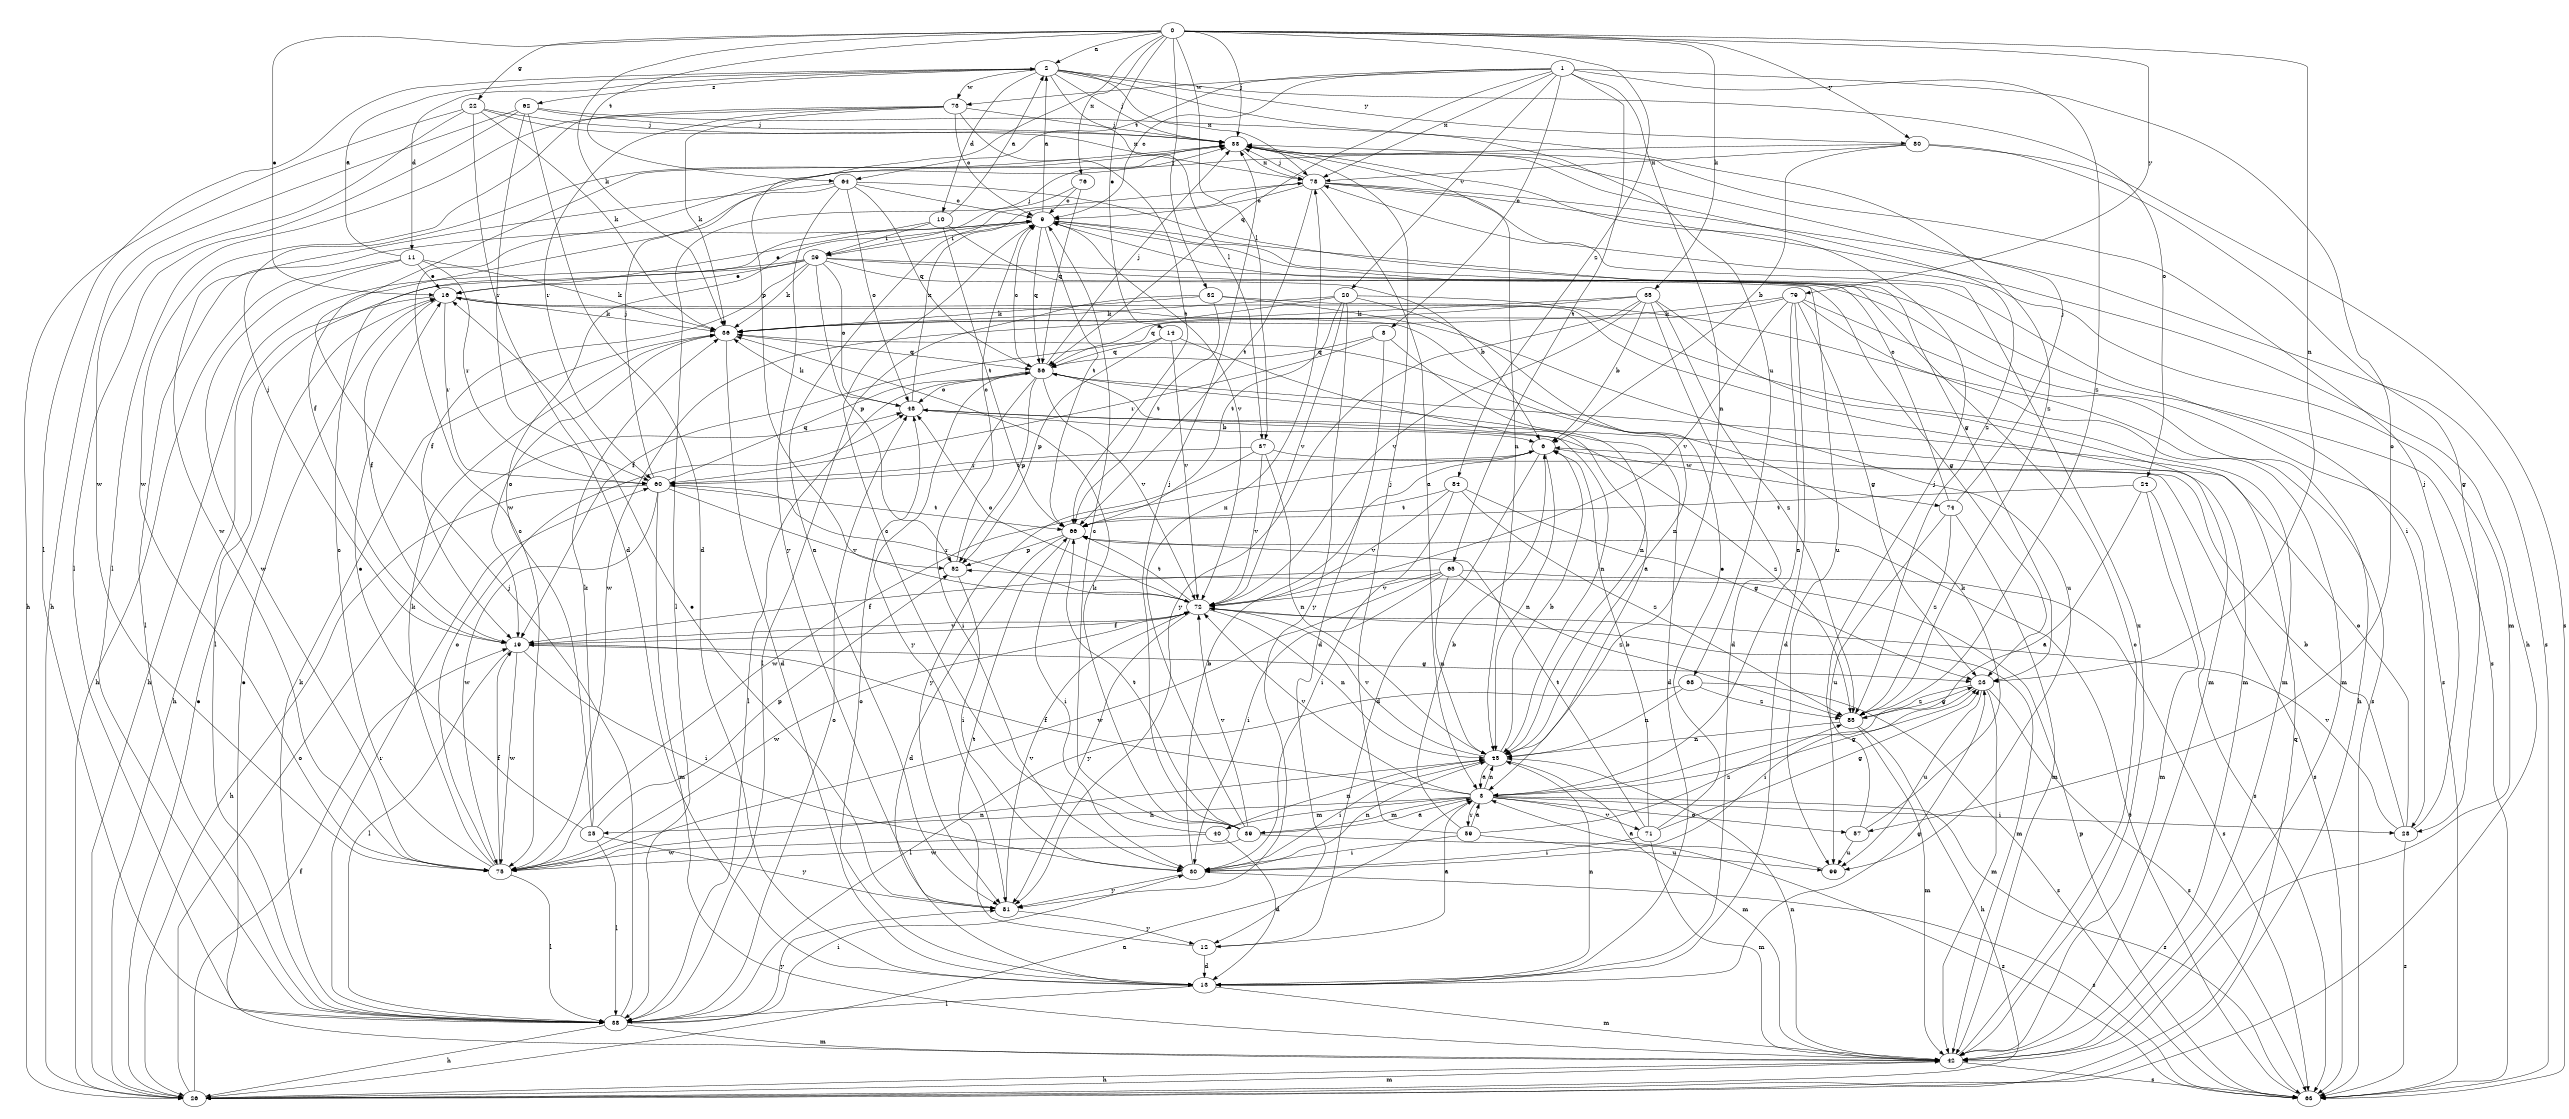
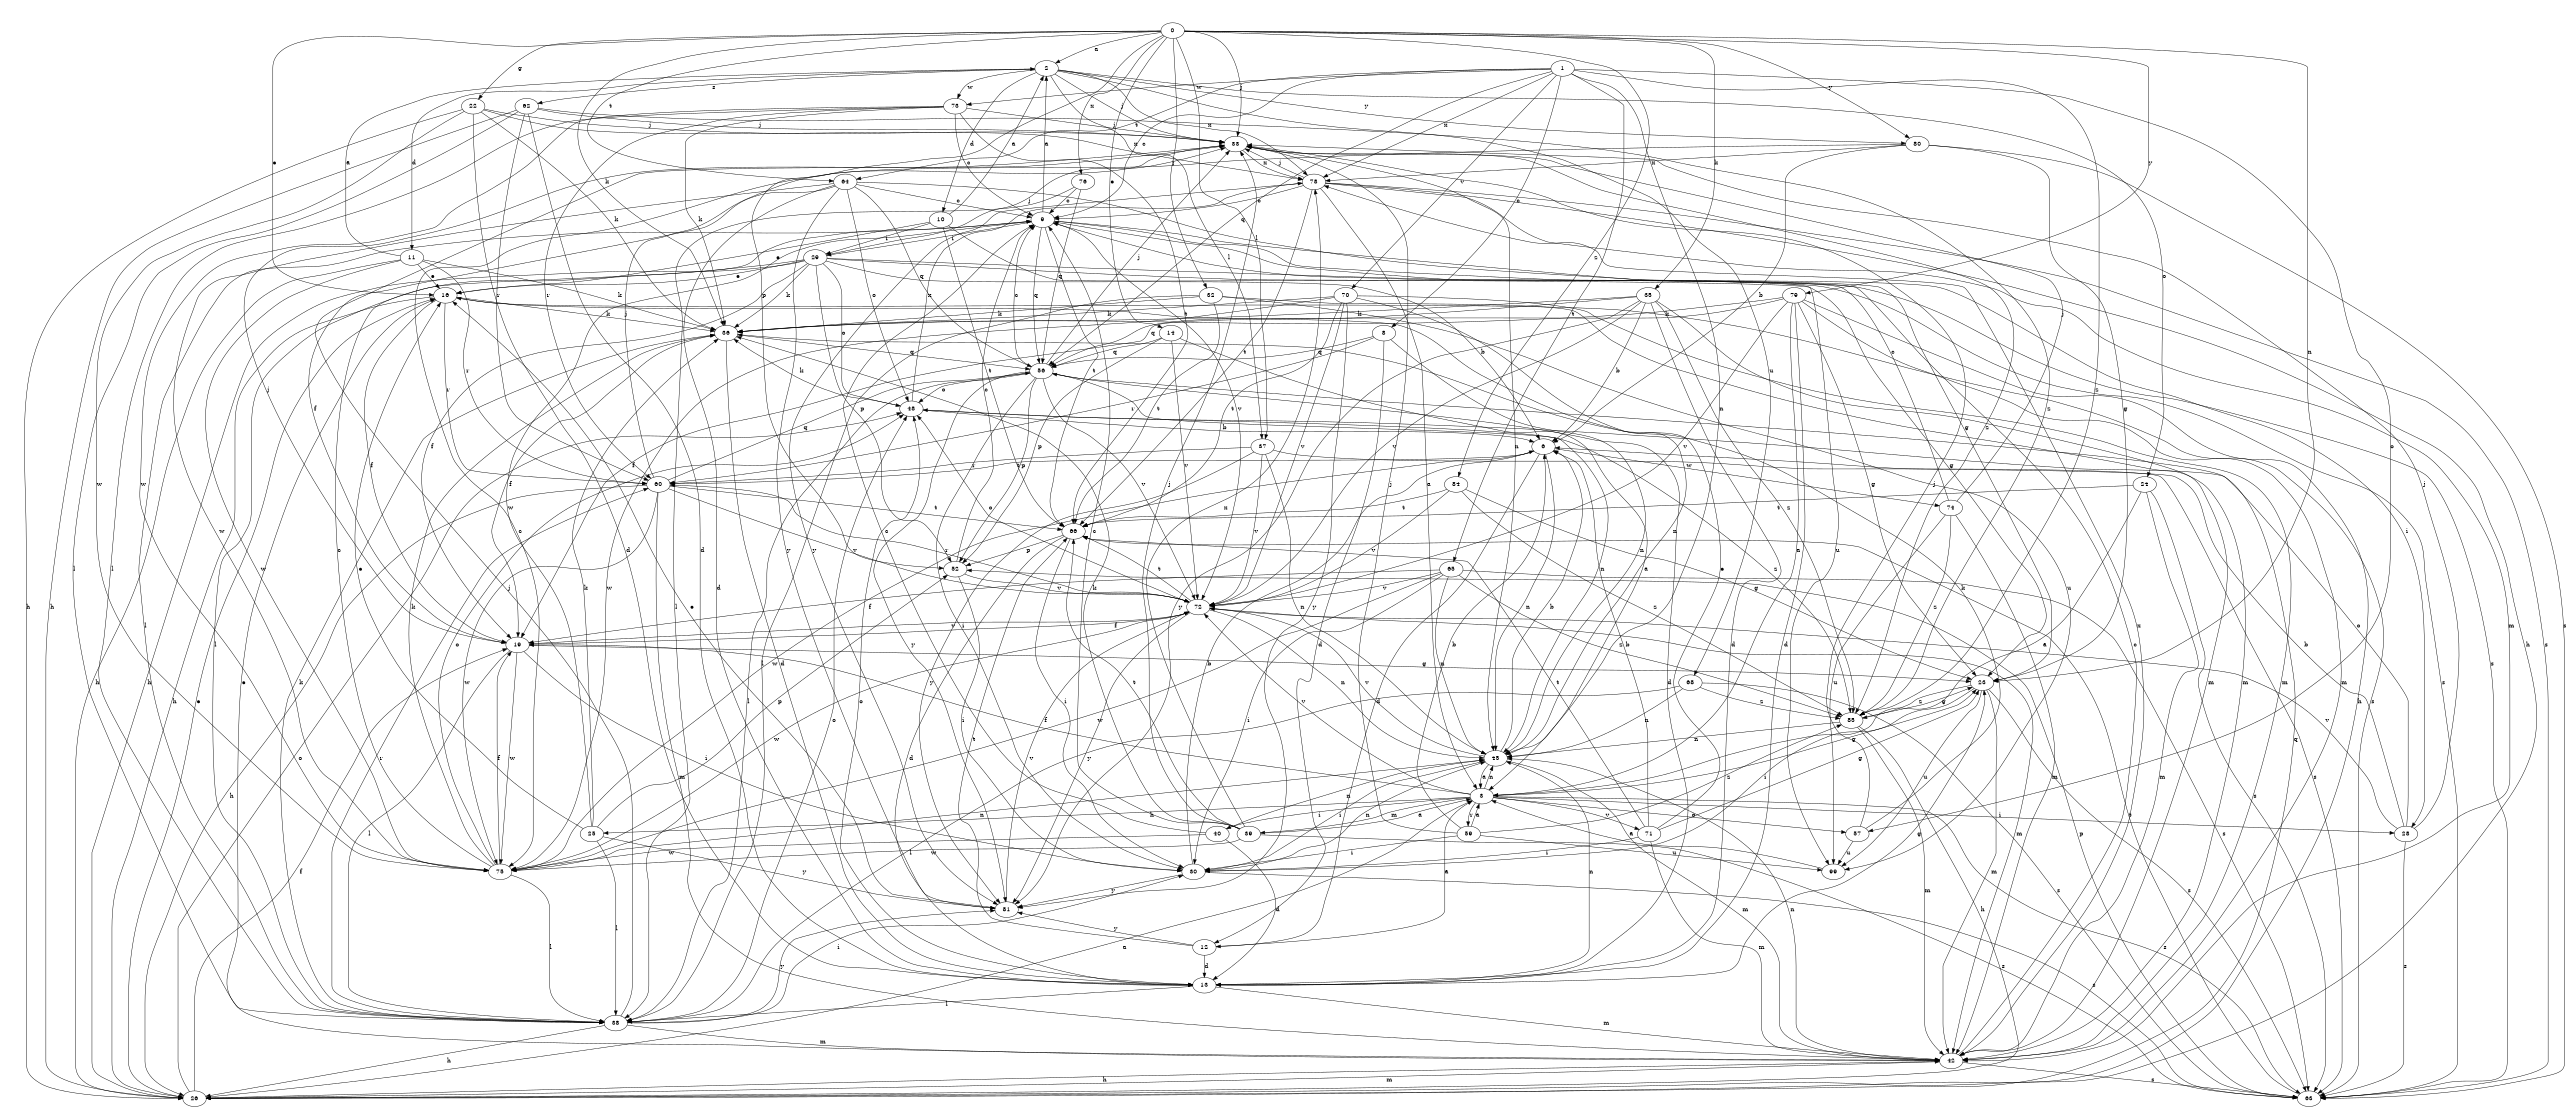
(1346, 295) -> (1346, 295)
(66, 355) -> none
(2373, 379) -> (2119, 372)
(511, 484) -> (511, 484)
(815, 550) -> (815, 550)
(1319, 680) -> none
none -> (736, 700)
(1220, 724) -> (1052, 591)
(1320, 815) -> (1320, 815)
(1105, 923) -> (1107, 931)
